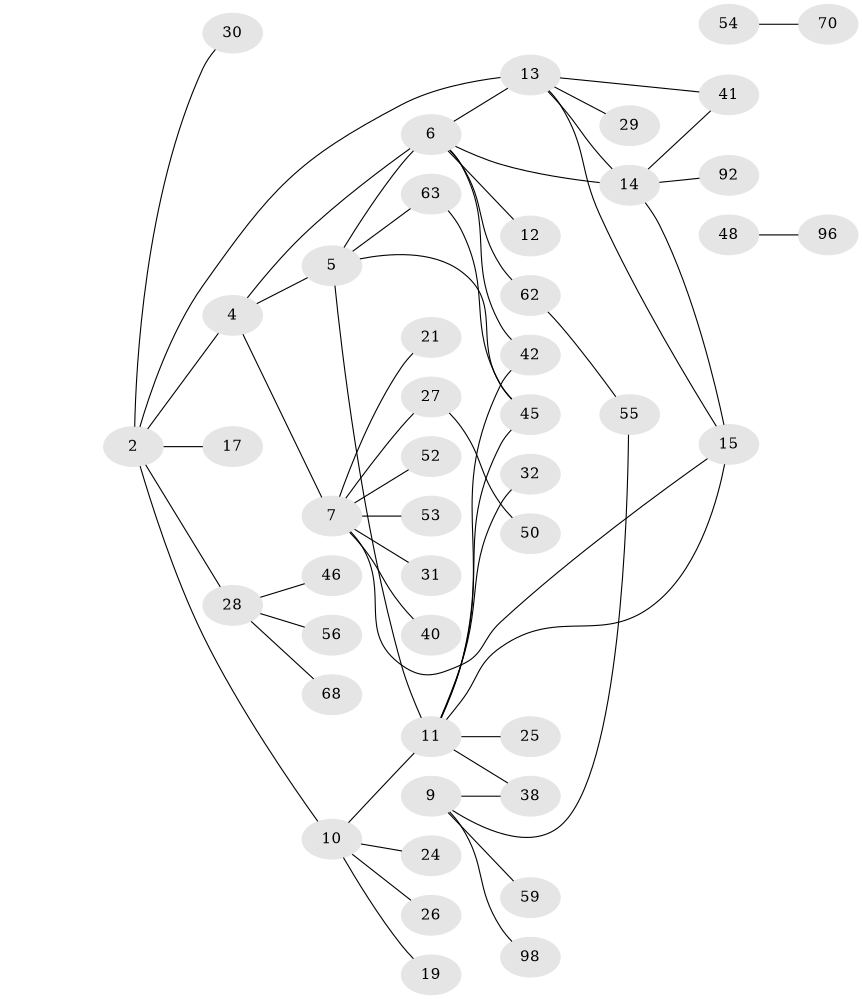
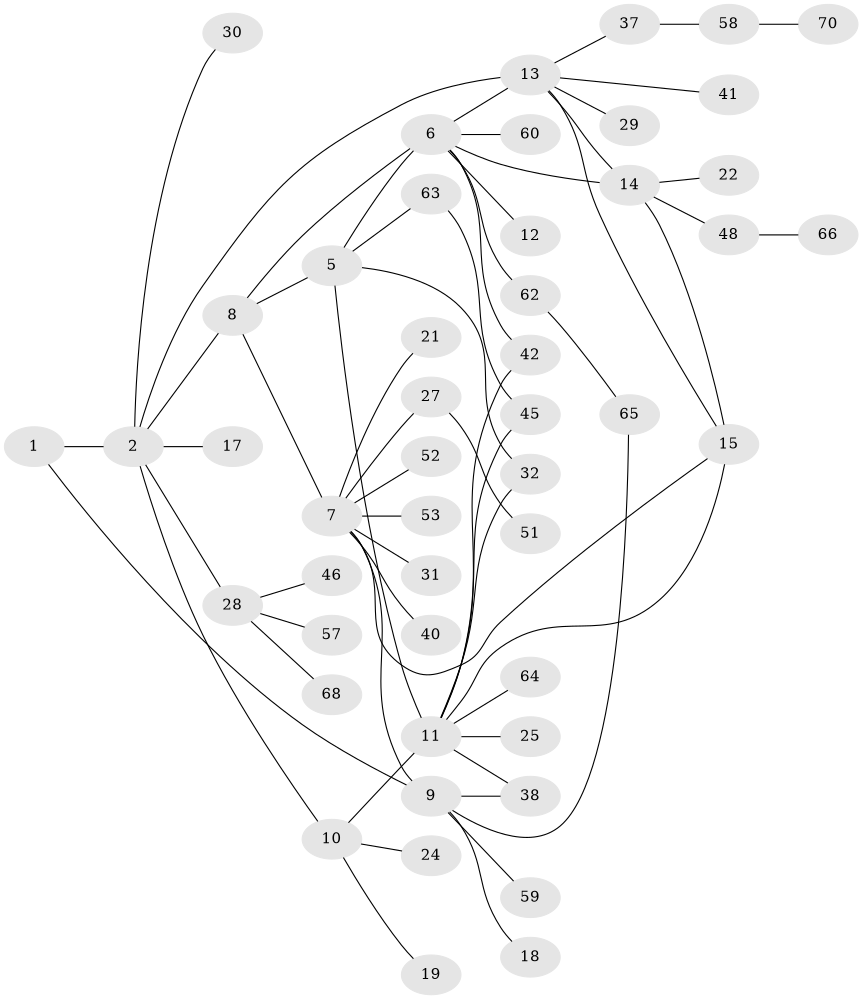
none -> (630, 24)
(729, 24) -> (729, 24)
none -> (530, 135)
(679, 140) -> (679, 210)
(729, 175) -> (729, 175)
(828, 235) -> (828, 235)
(470, 280) -> (474, 324)
(233, 315) -> (233, 315)
(630, 415) -> (630, 415)
none -> (34, 447)
(530, 534) -> (530, 534)
(332, 635) -> (332, 635)
none -> (382, 656)
none -> (530, 677)
(431, 915) -> none
(530, 957) -> (530, 957)
